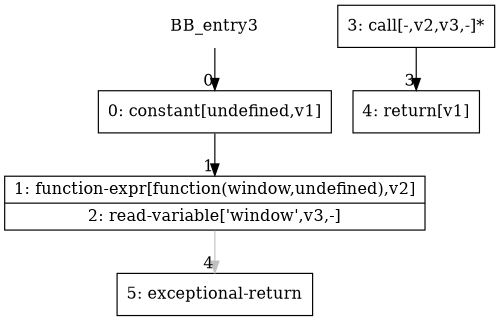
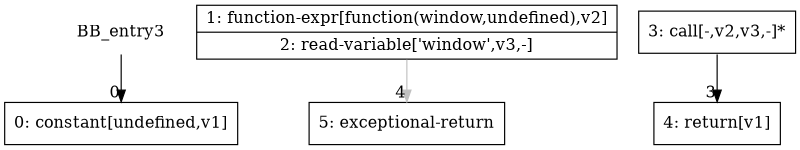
(215, 149) -> none
